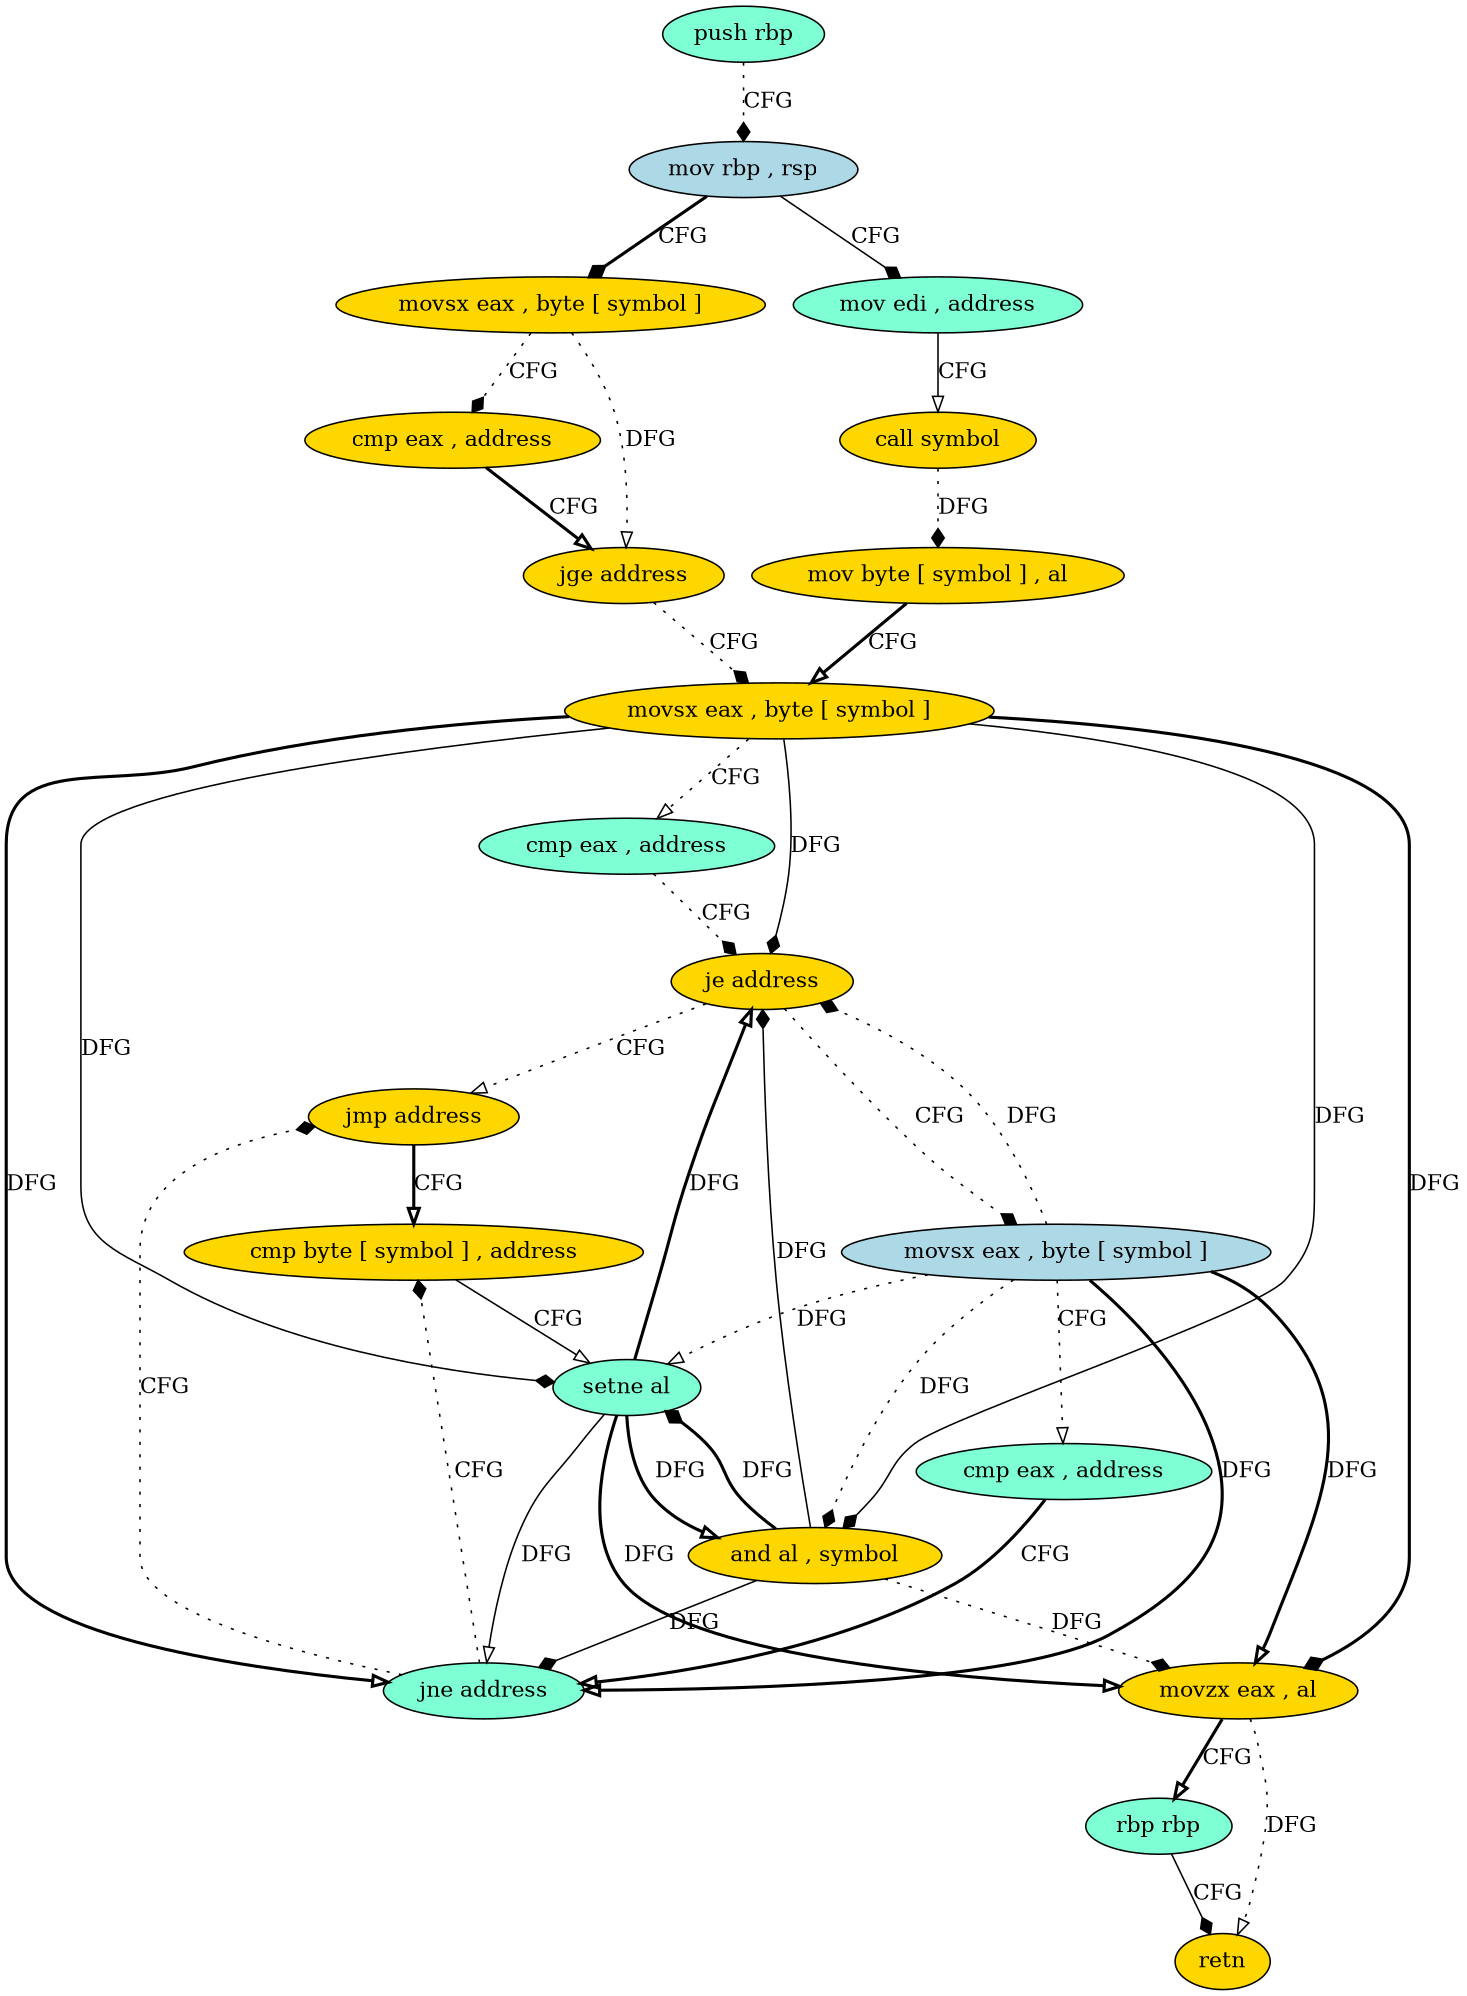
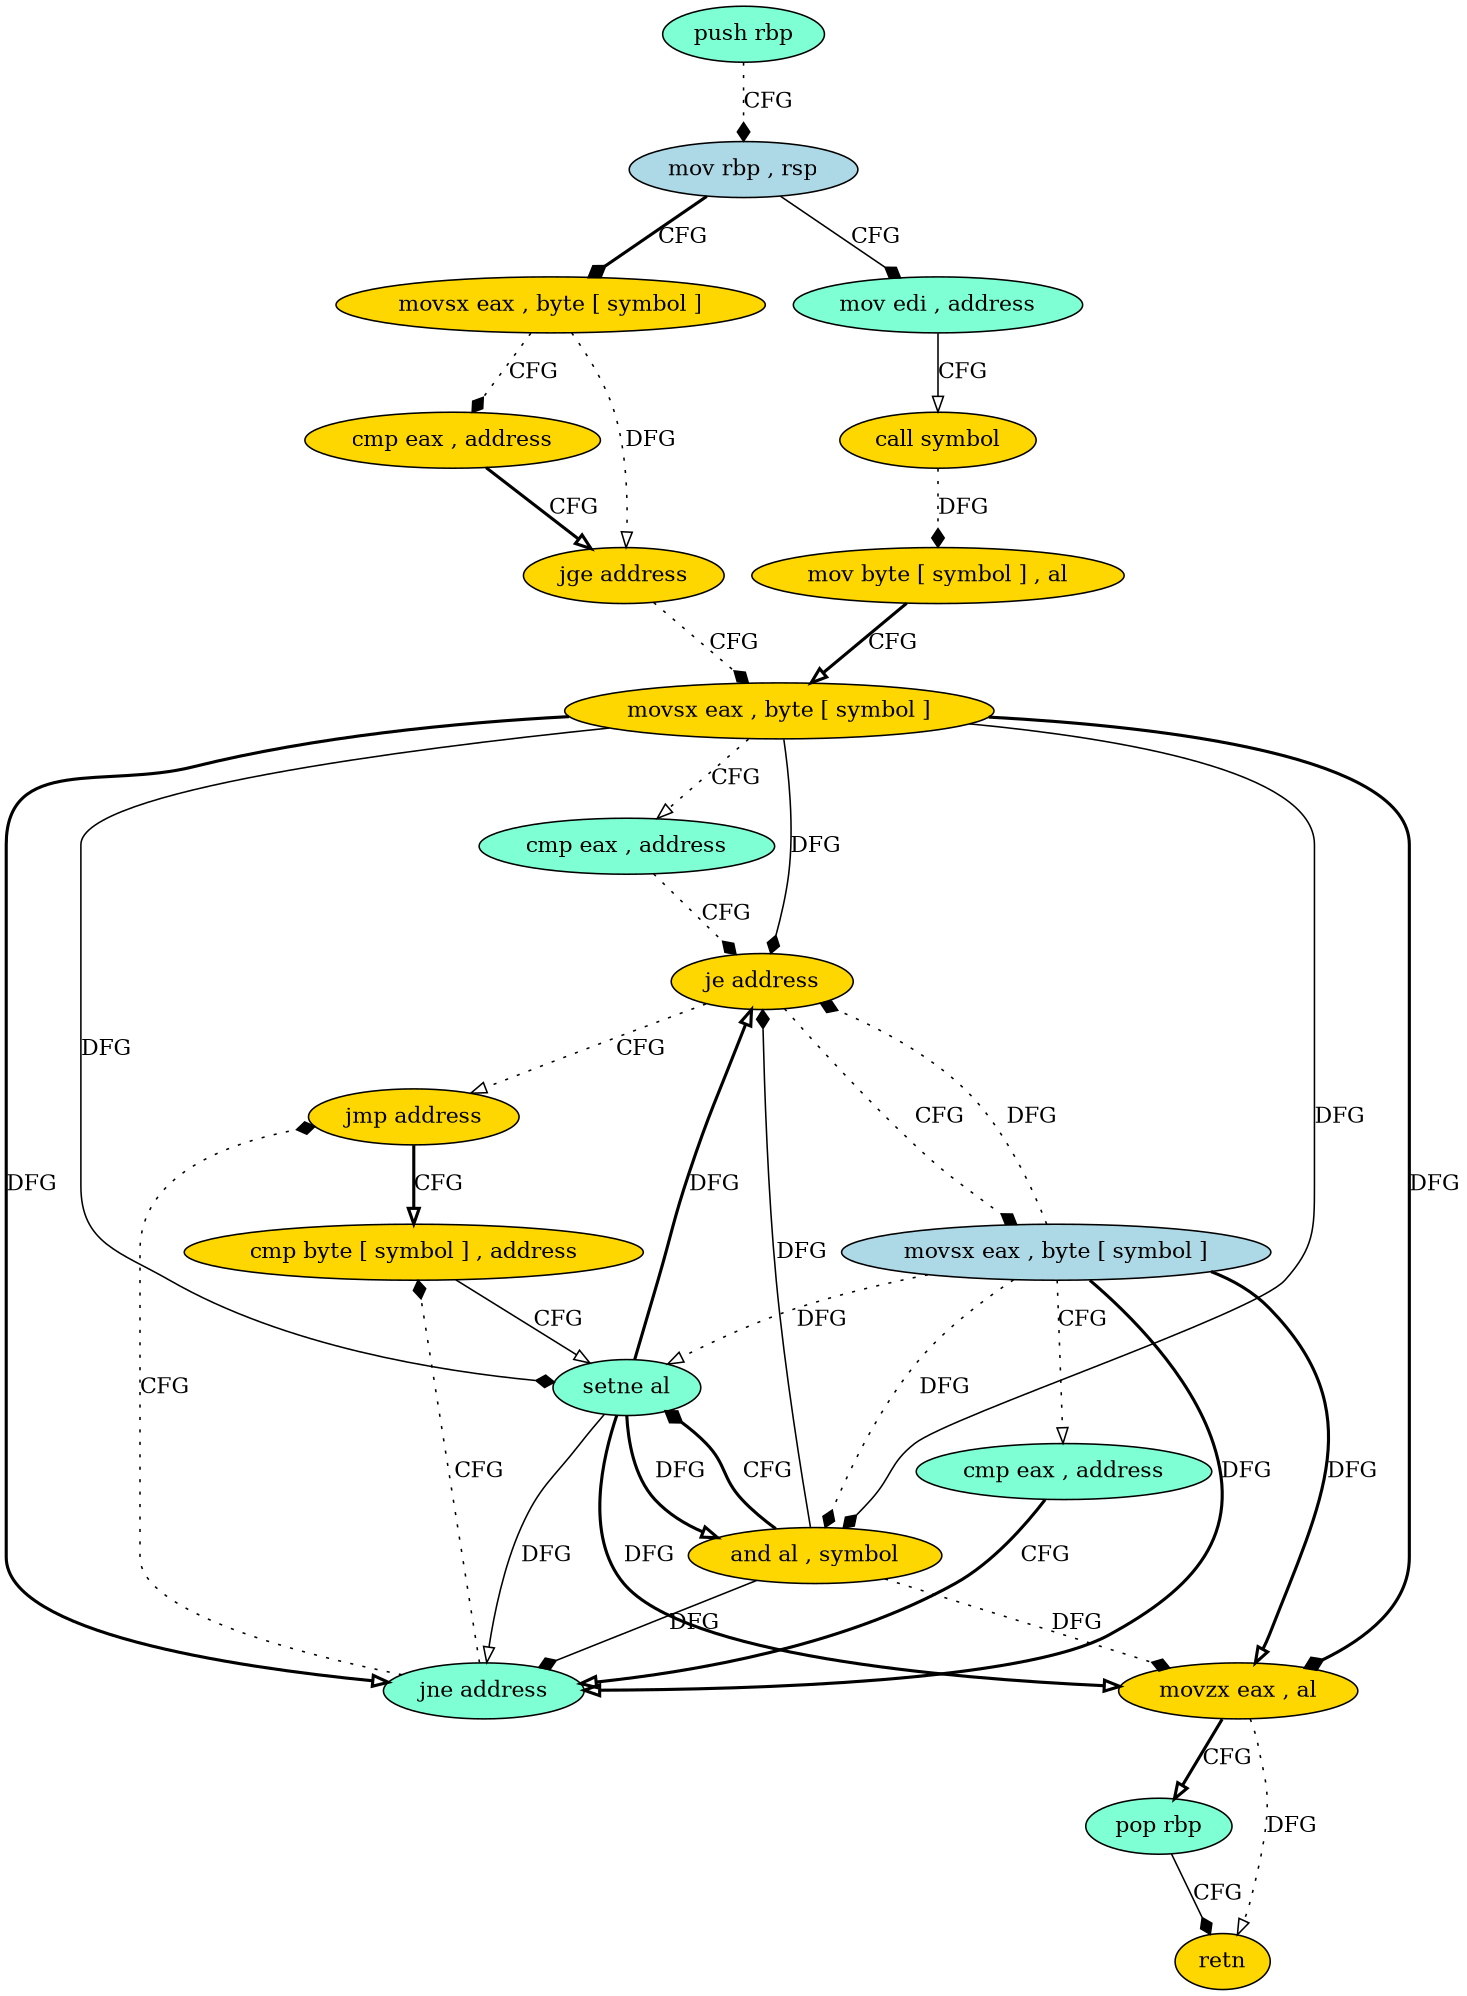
(768, 1472) -> (768, 1472)
(1159, 1826) -> (1159, 1826)
